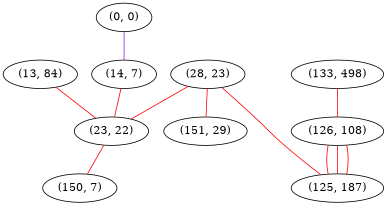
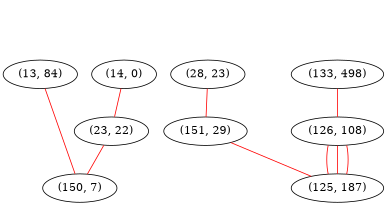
(124, 17) -> none
(124, 74) -> (124, 74)
(76, 103) -> (60, 131)
(160, 103) -> none
(270, 132) -> (271, 159)
